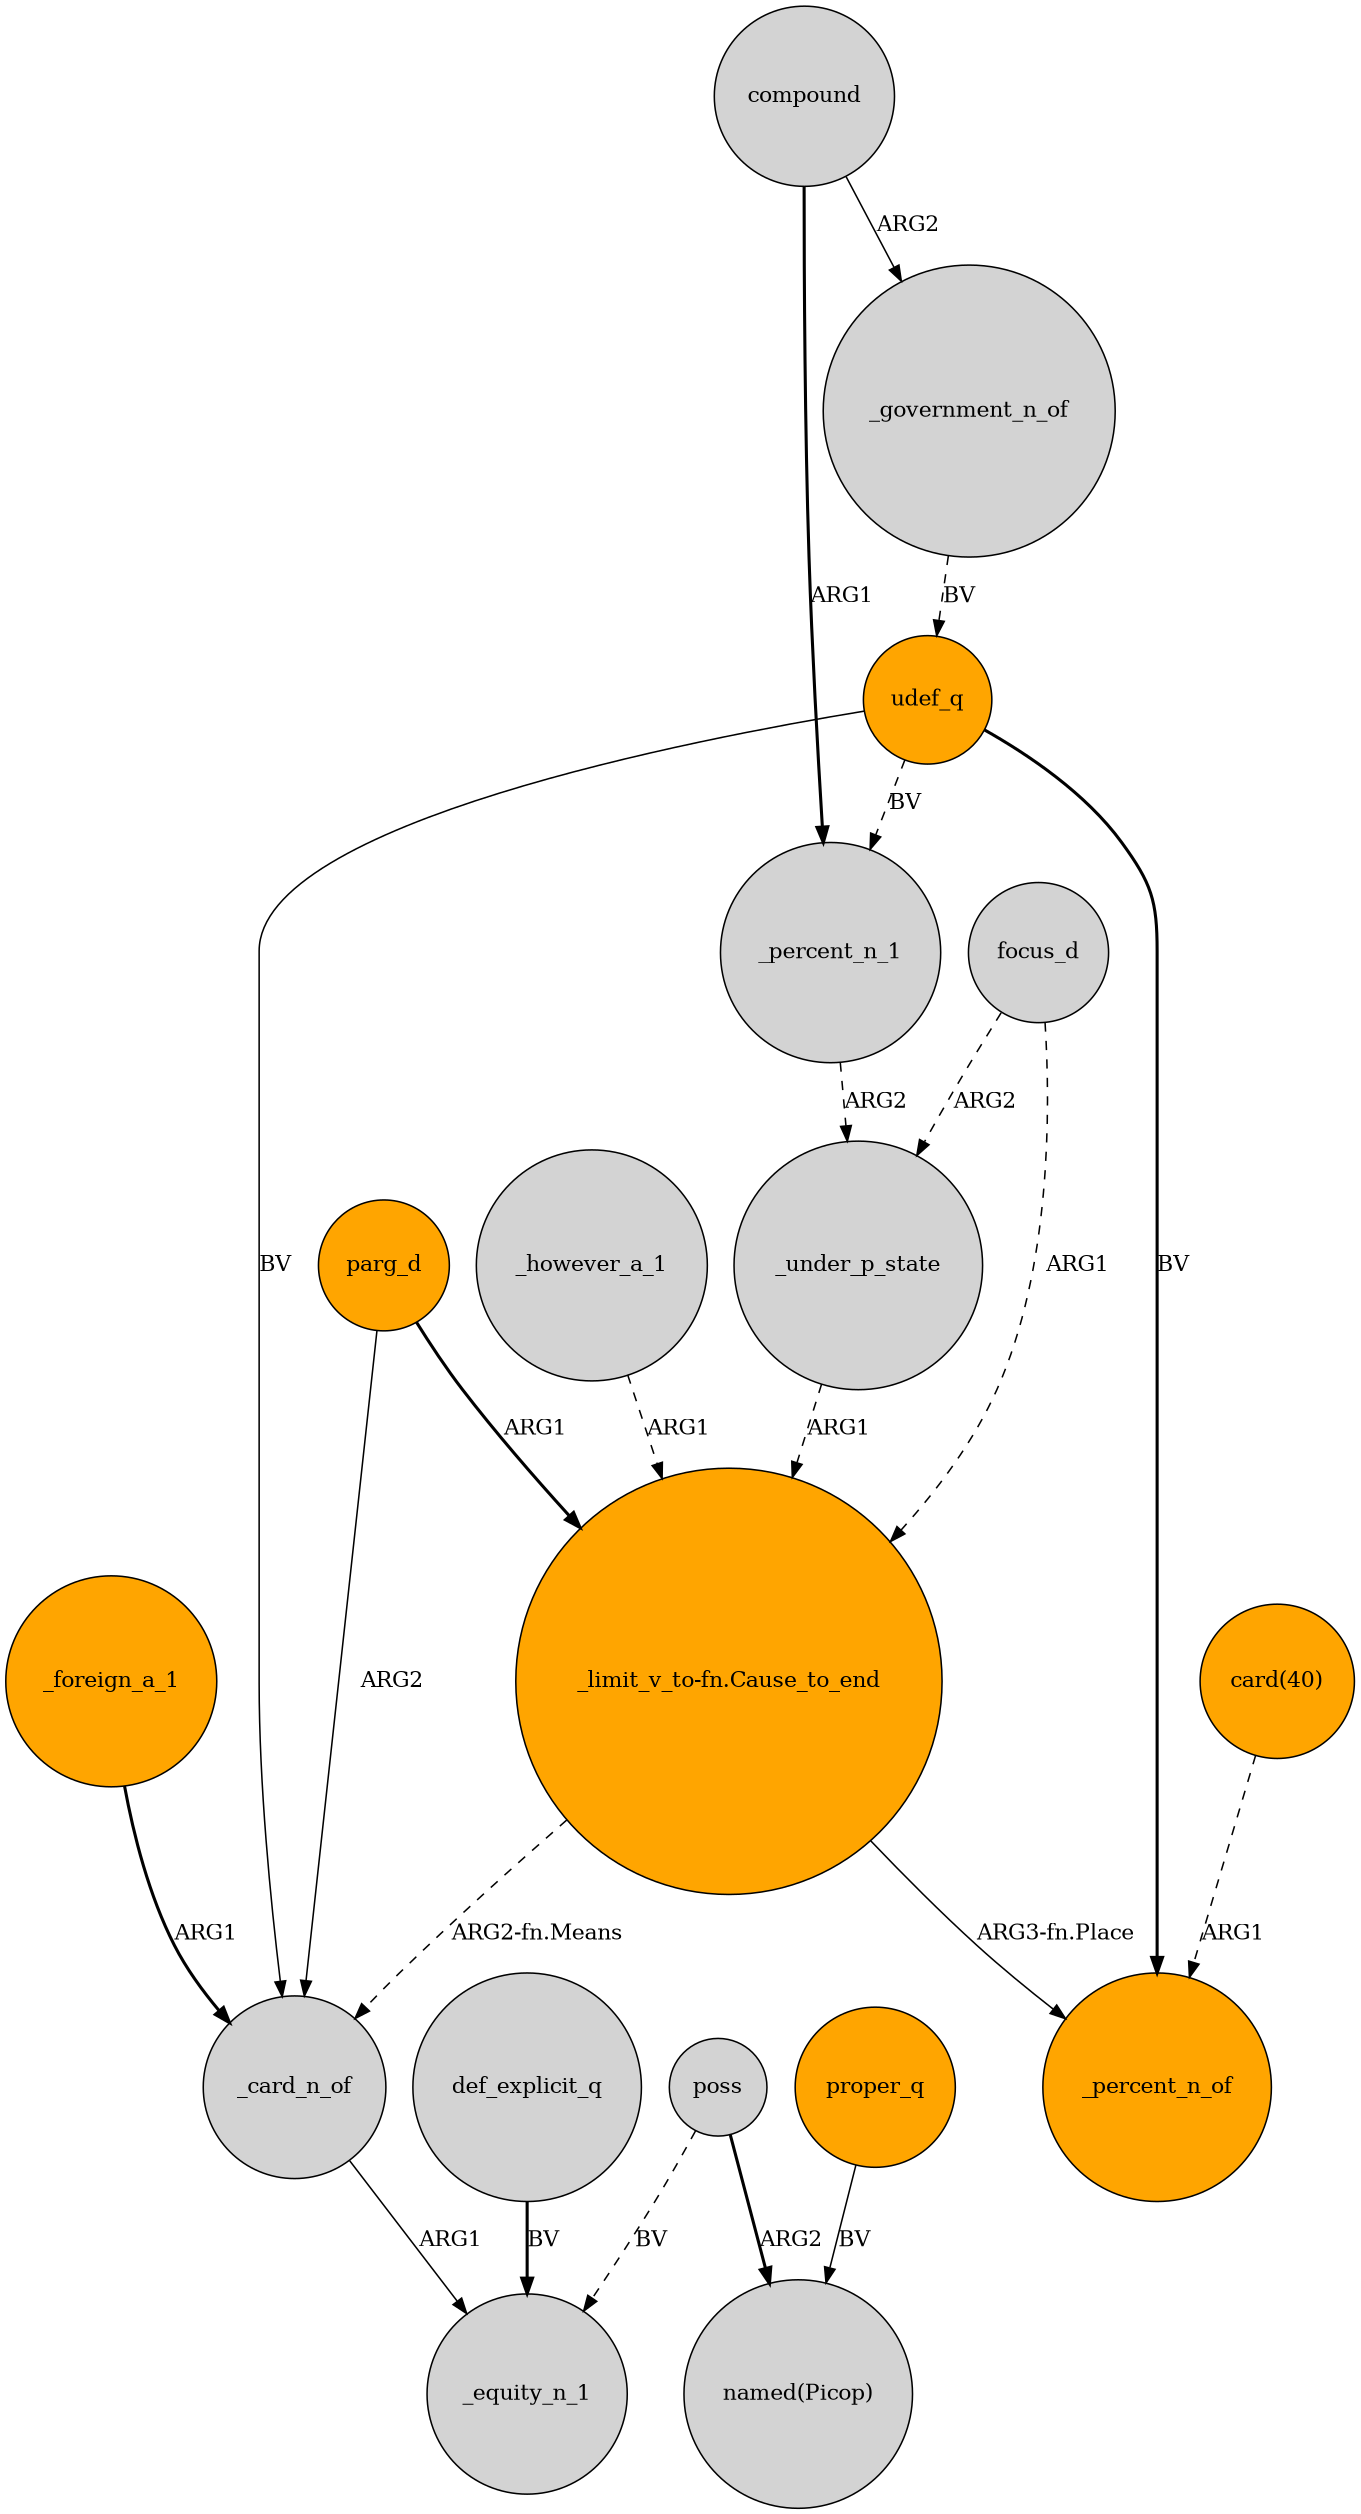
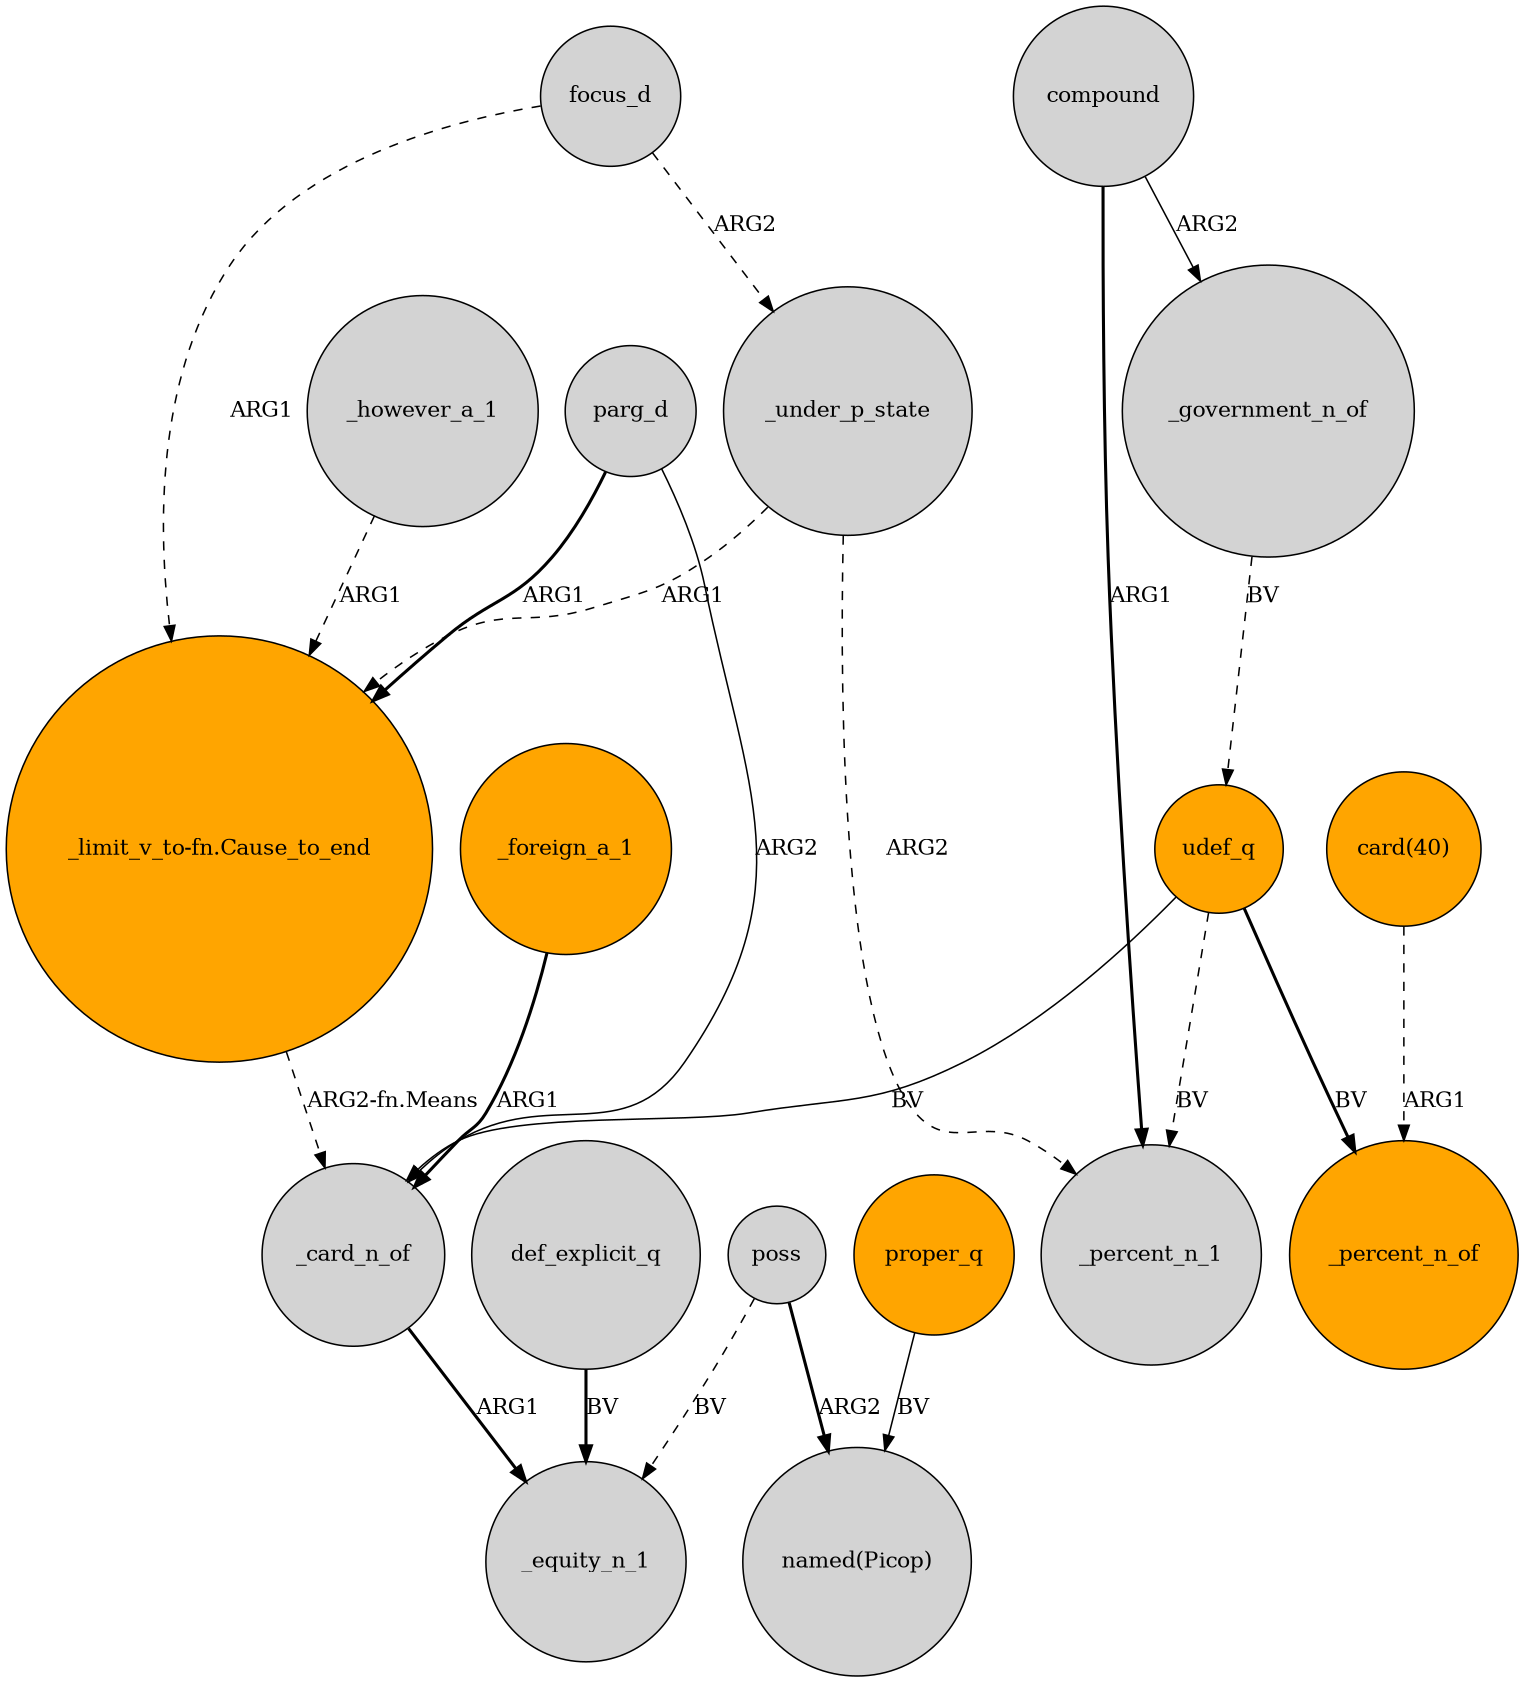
(843, 1094) -> (857, 911)
(384, 1265) -> (631, 411)
(959, 1929) -> none
(403, 2231) -> (462, 1399)
